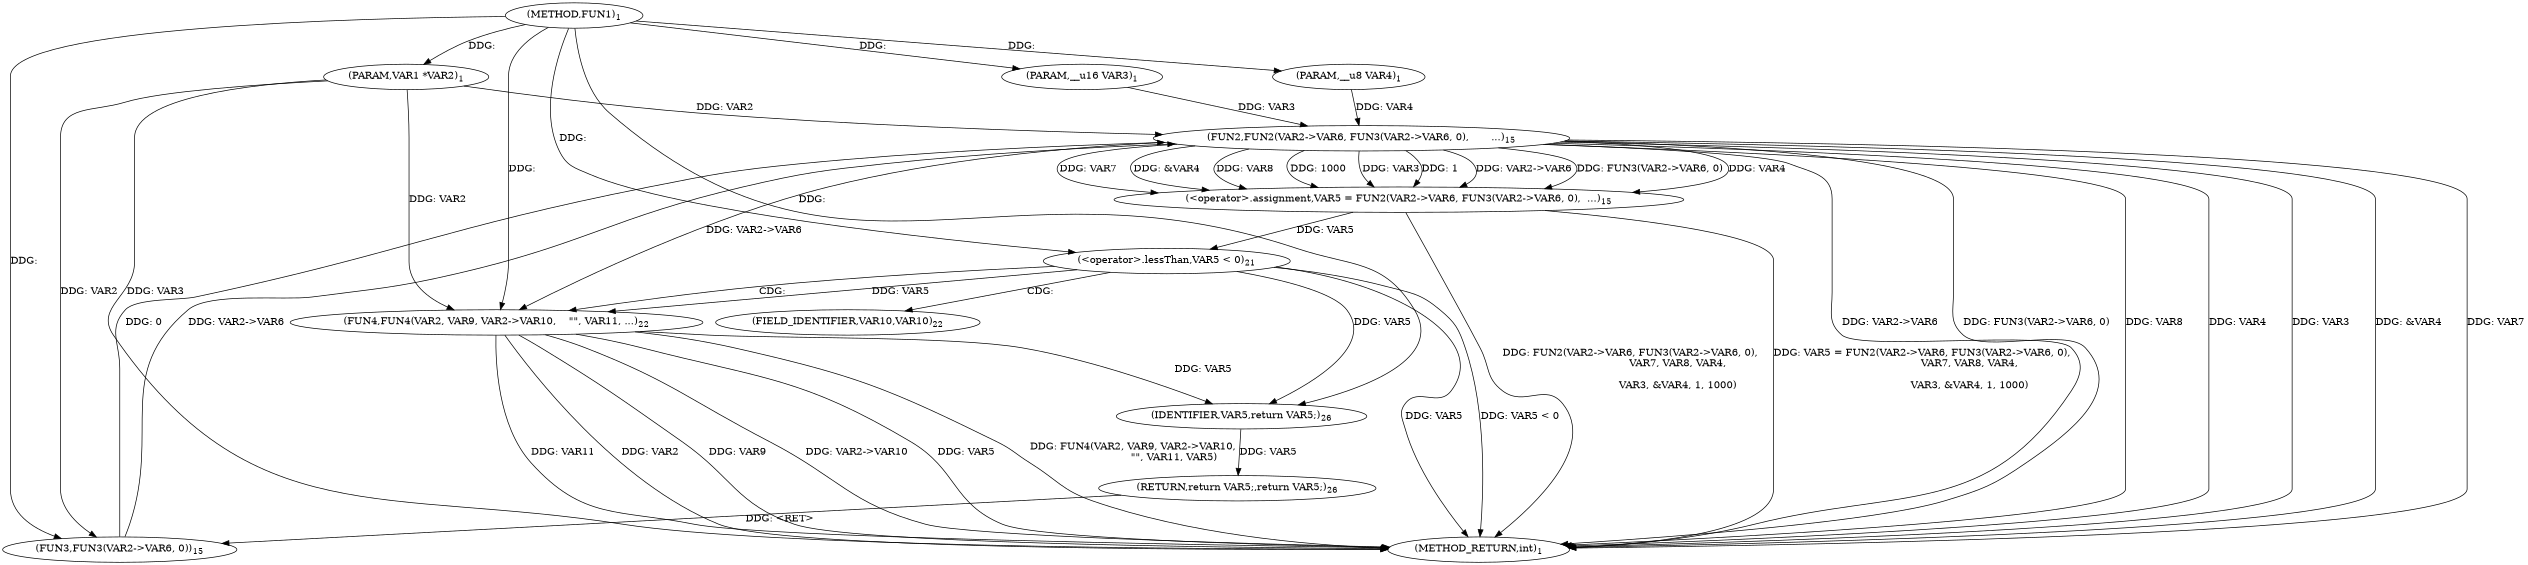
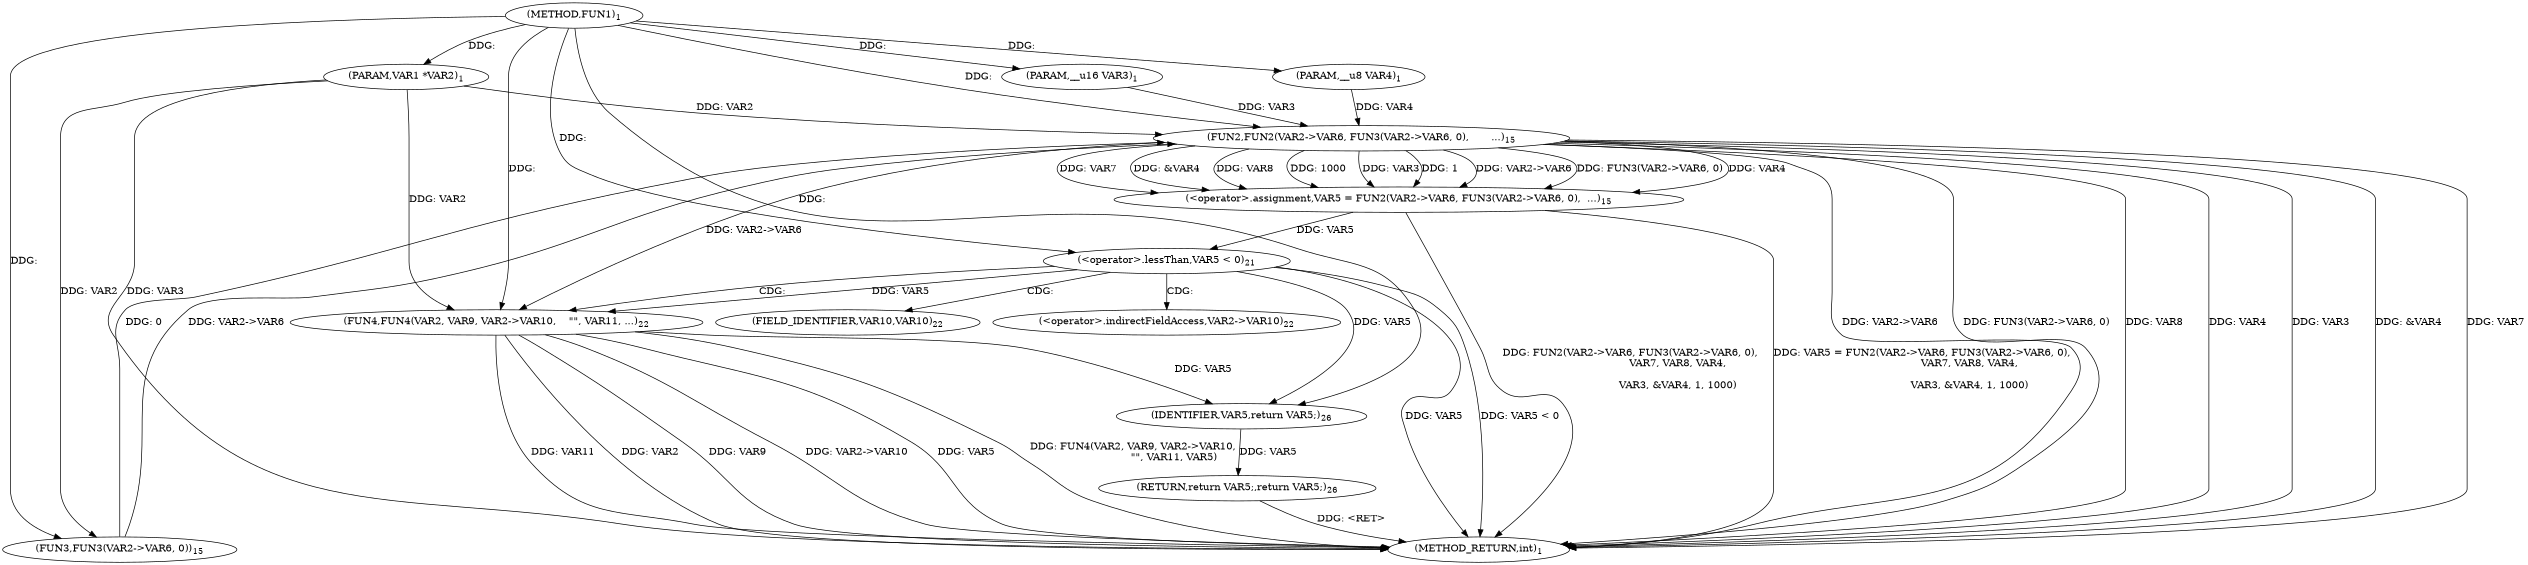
none -> (934, 85)
none -> (1167, 322)
(720, 517) -> (1328, 527)
